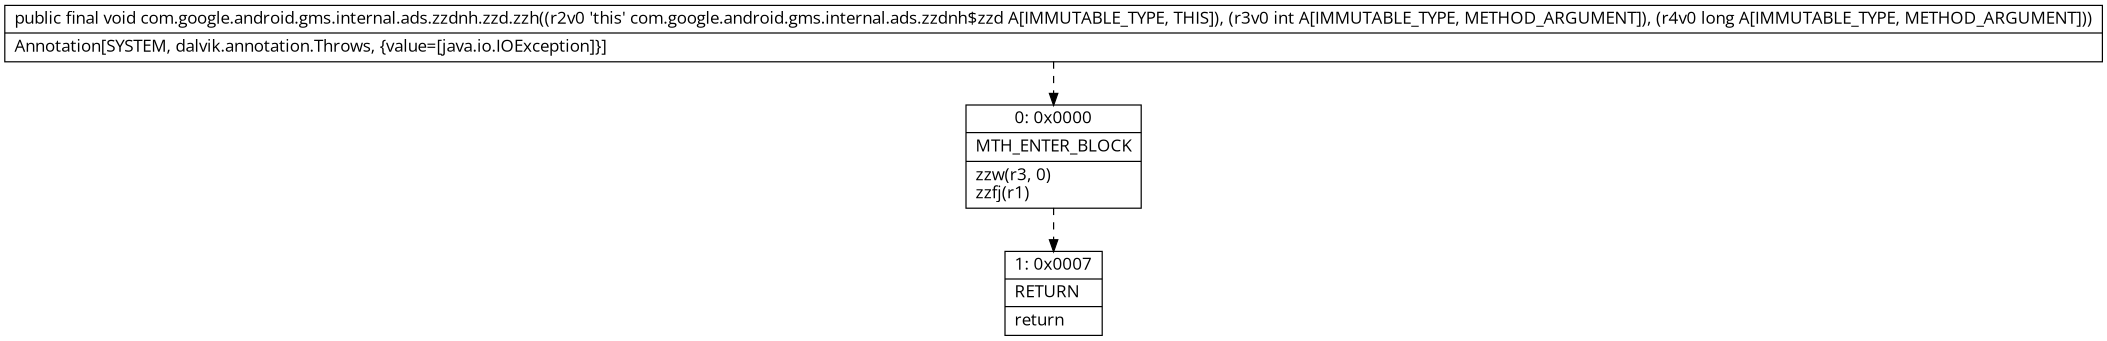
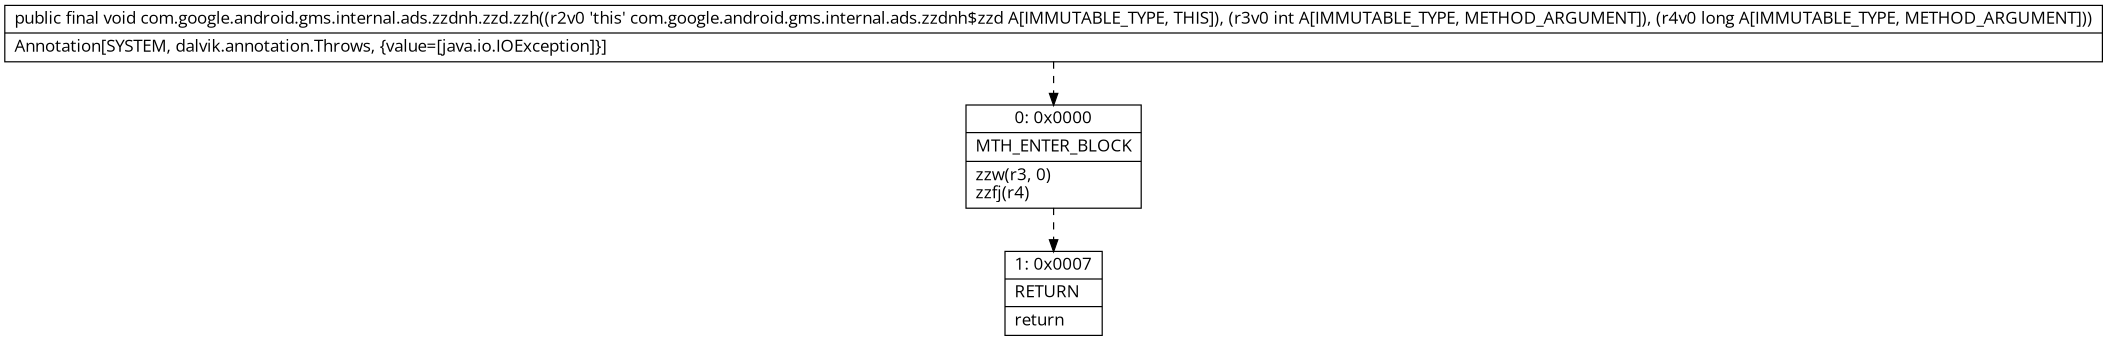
(1003, 193) -> (1003, 193)
